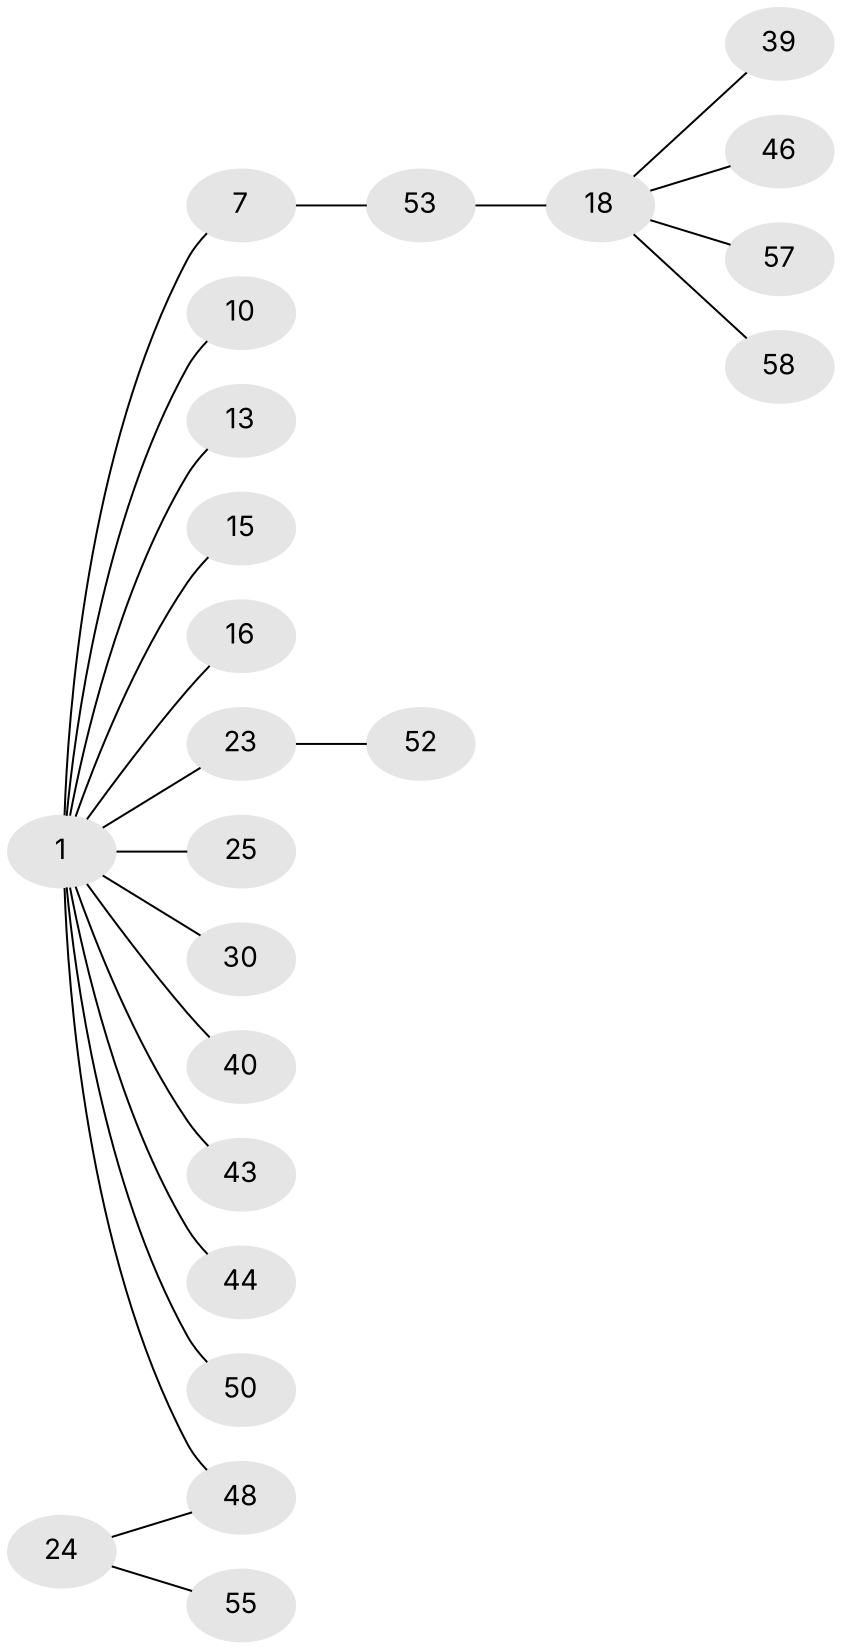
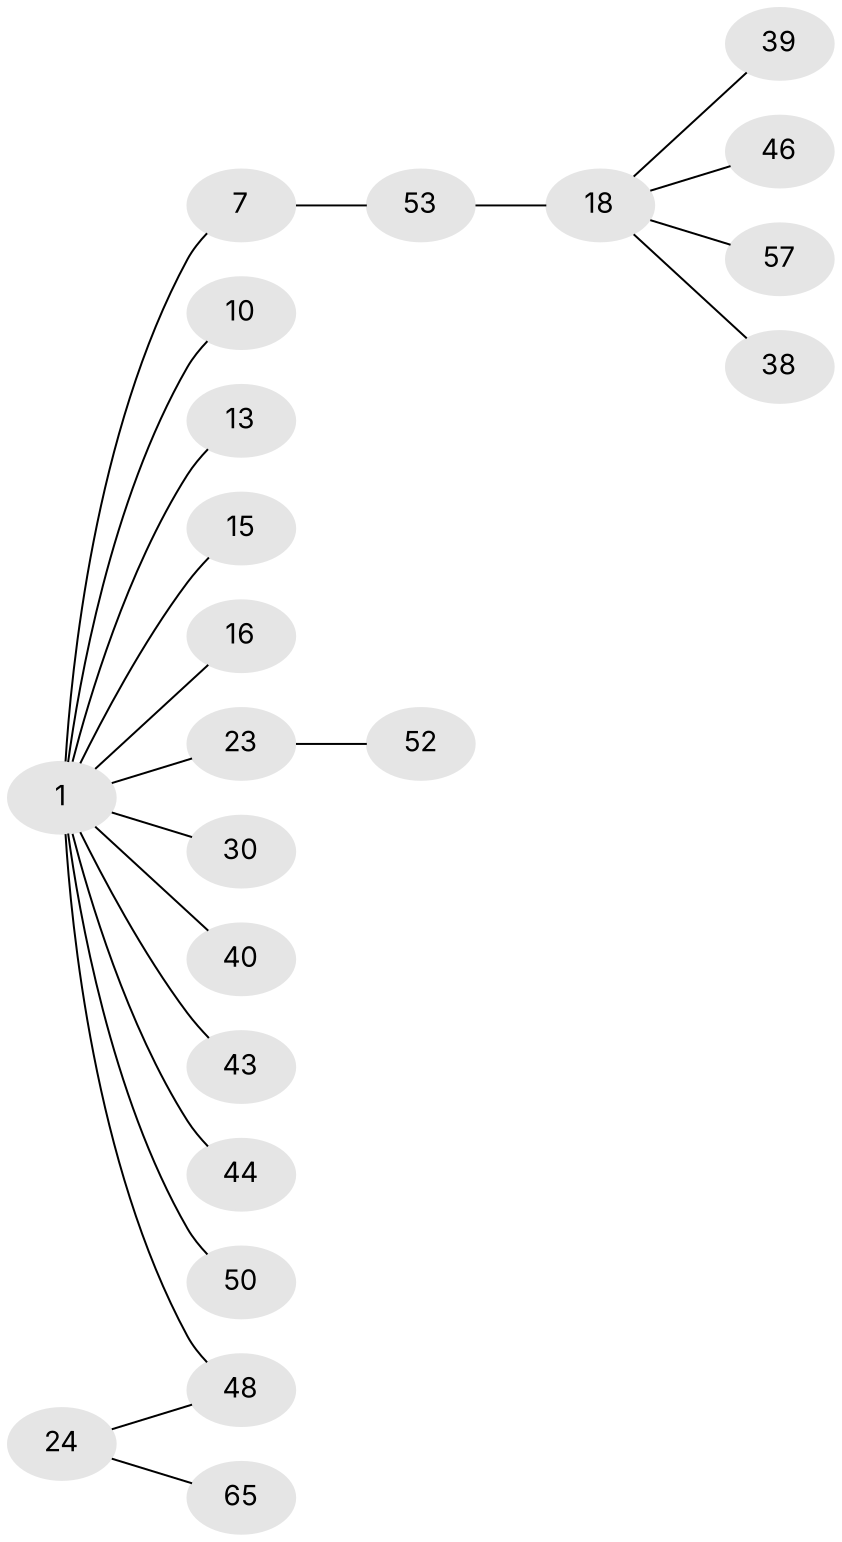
(780, 367) -> (780, 367)
(241, 852) -> none
(241, 1606) -> (241, 1498)
